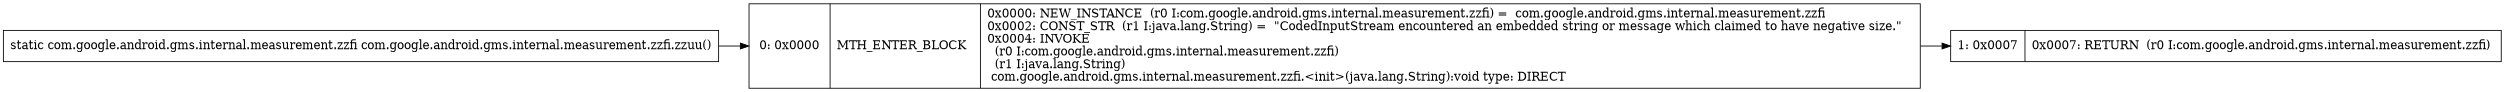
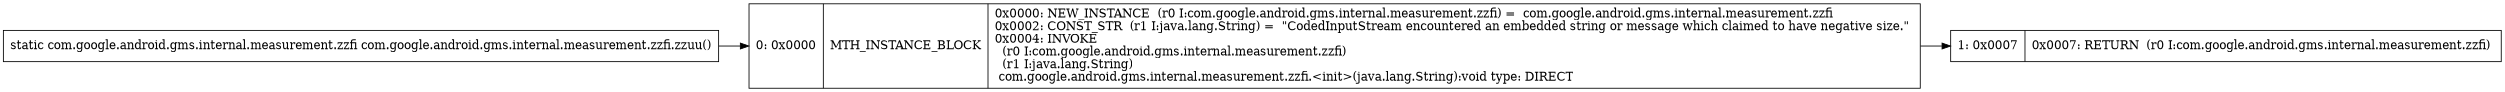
(902, 46) -> (906, 46)
